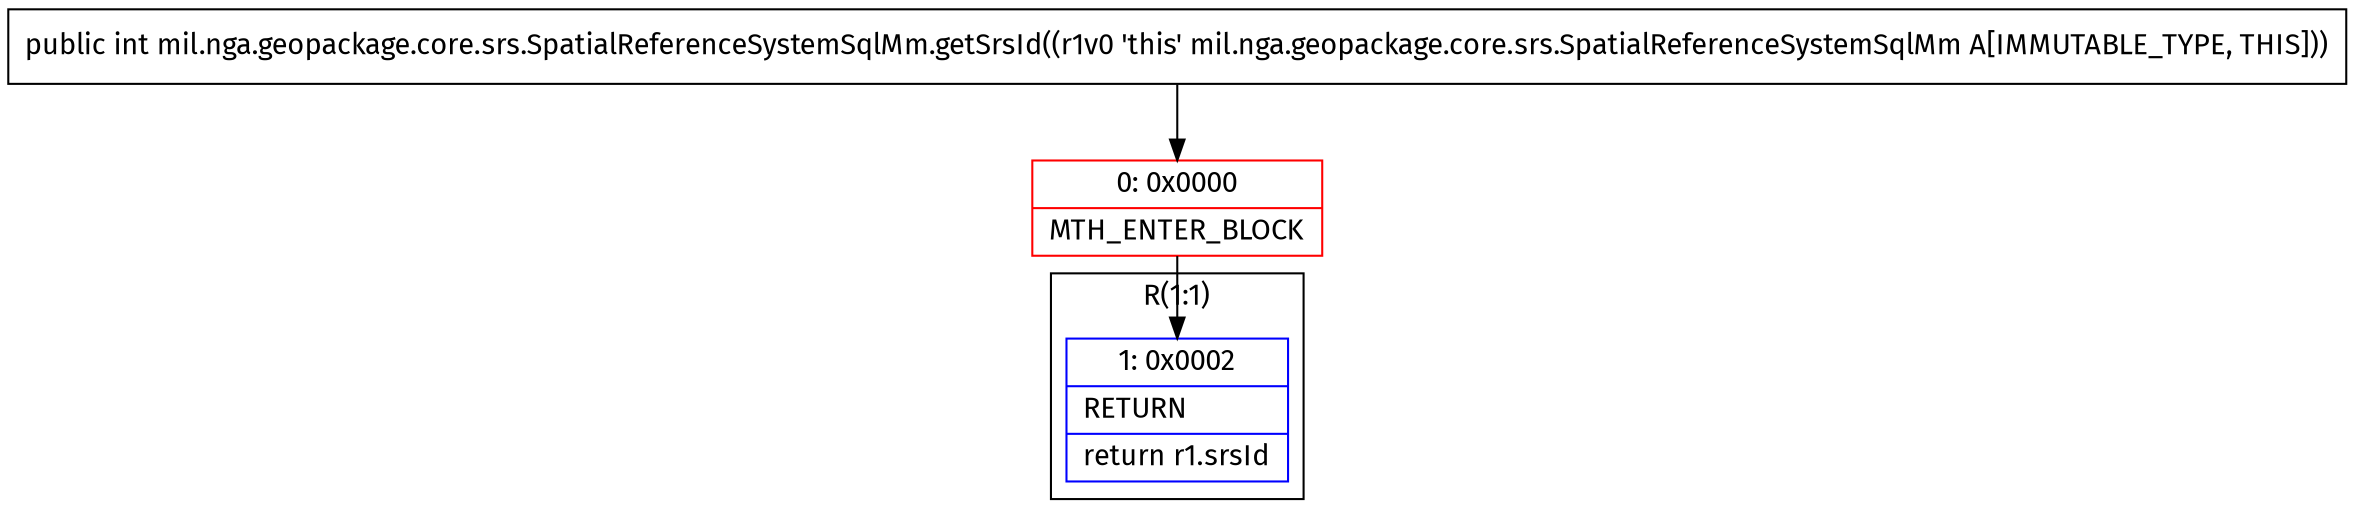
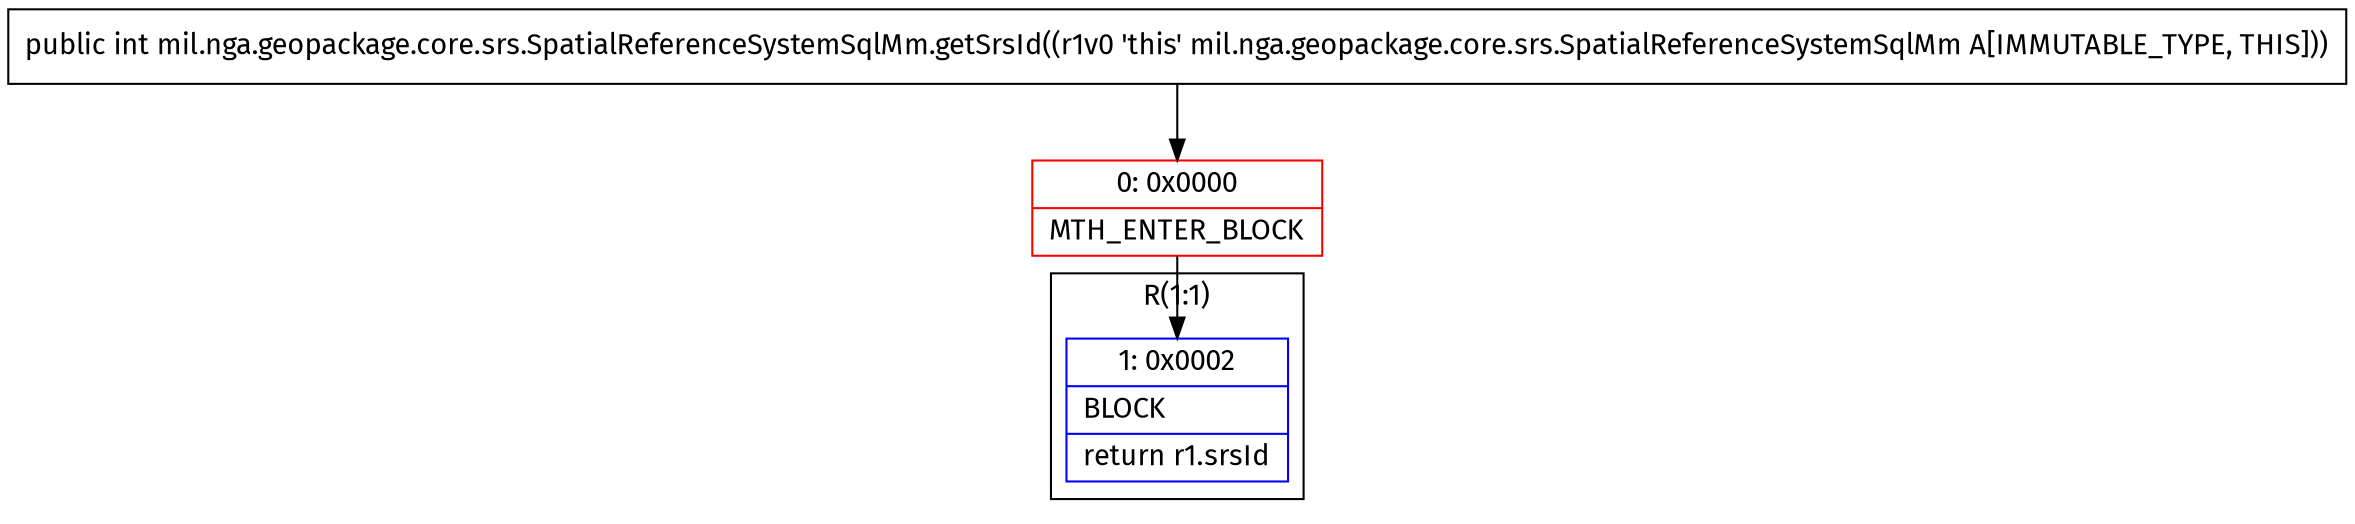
(1136, 409) -> (1124, 409)
